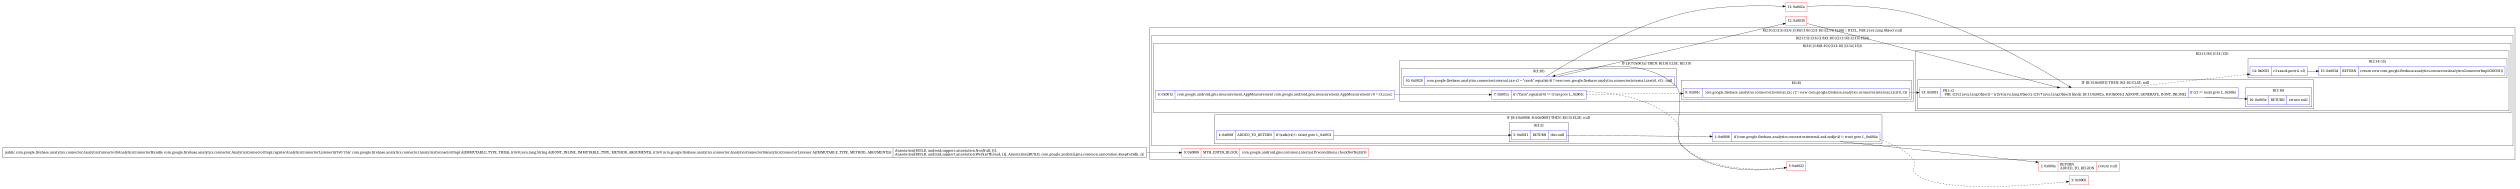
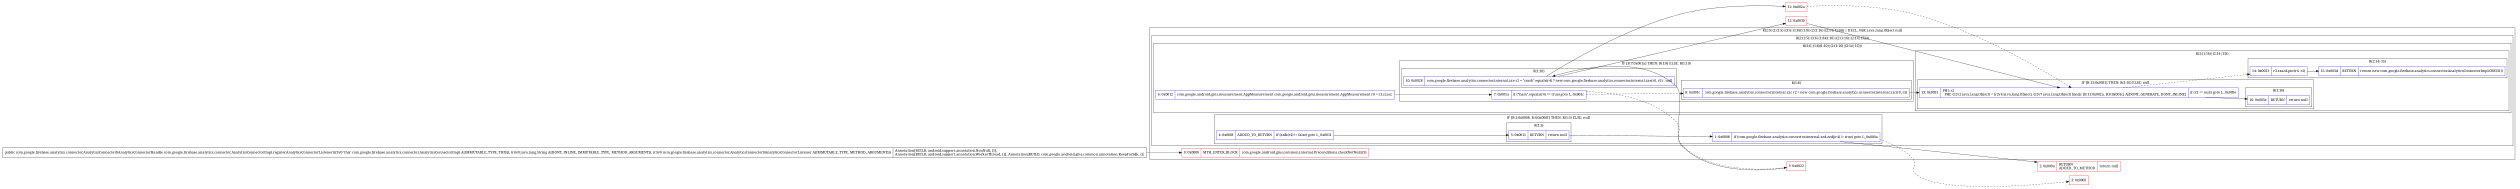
(1945, 24) -> (1945, 24)
(1558, 135) -> (1558, 135)
(2077, 168) -> (2077, 168)
